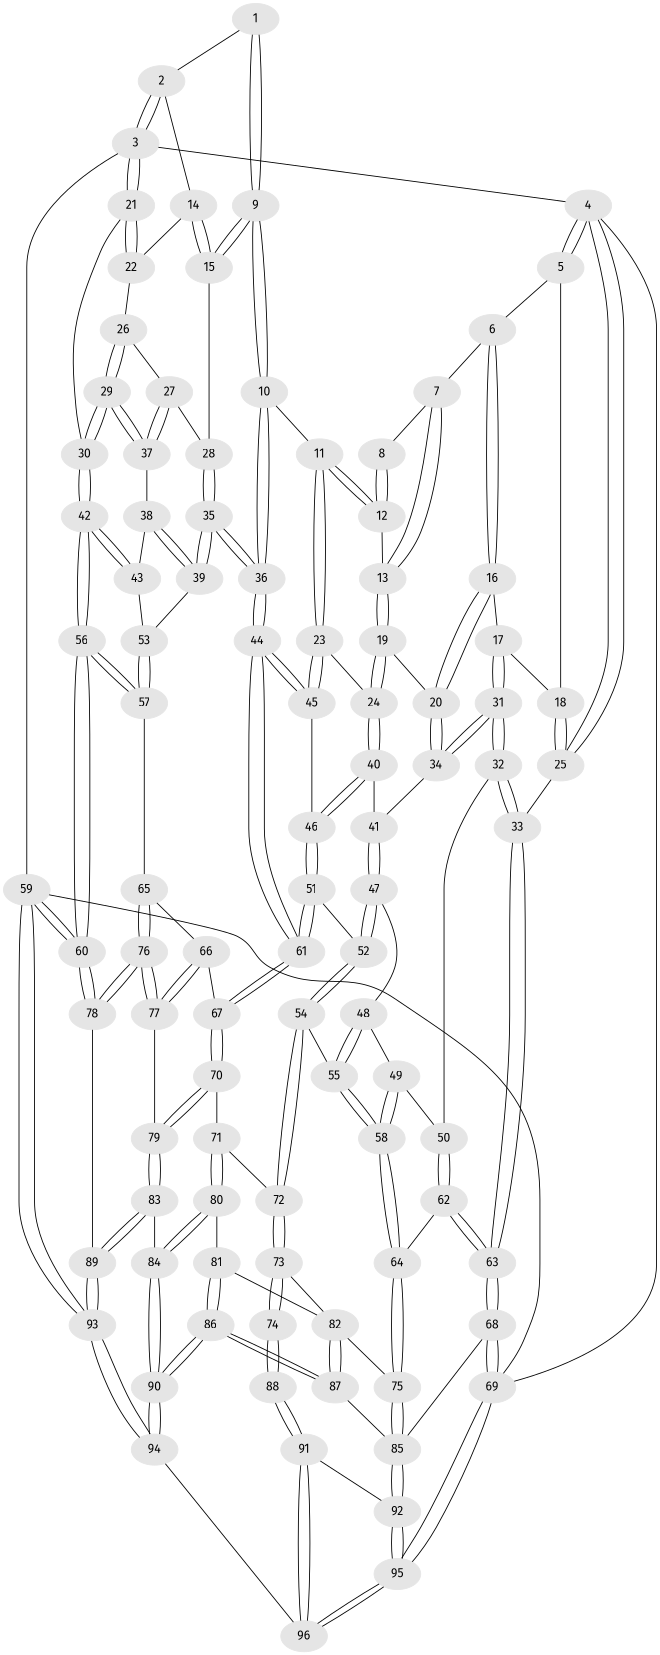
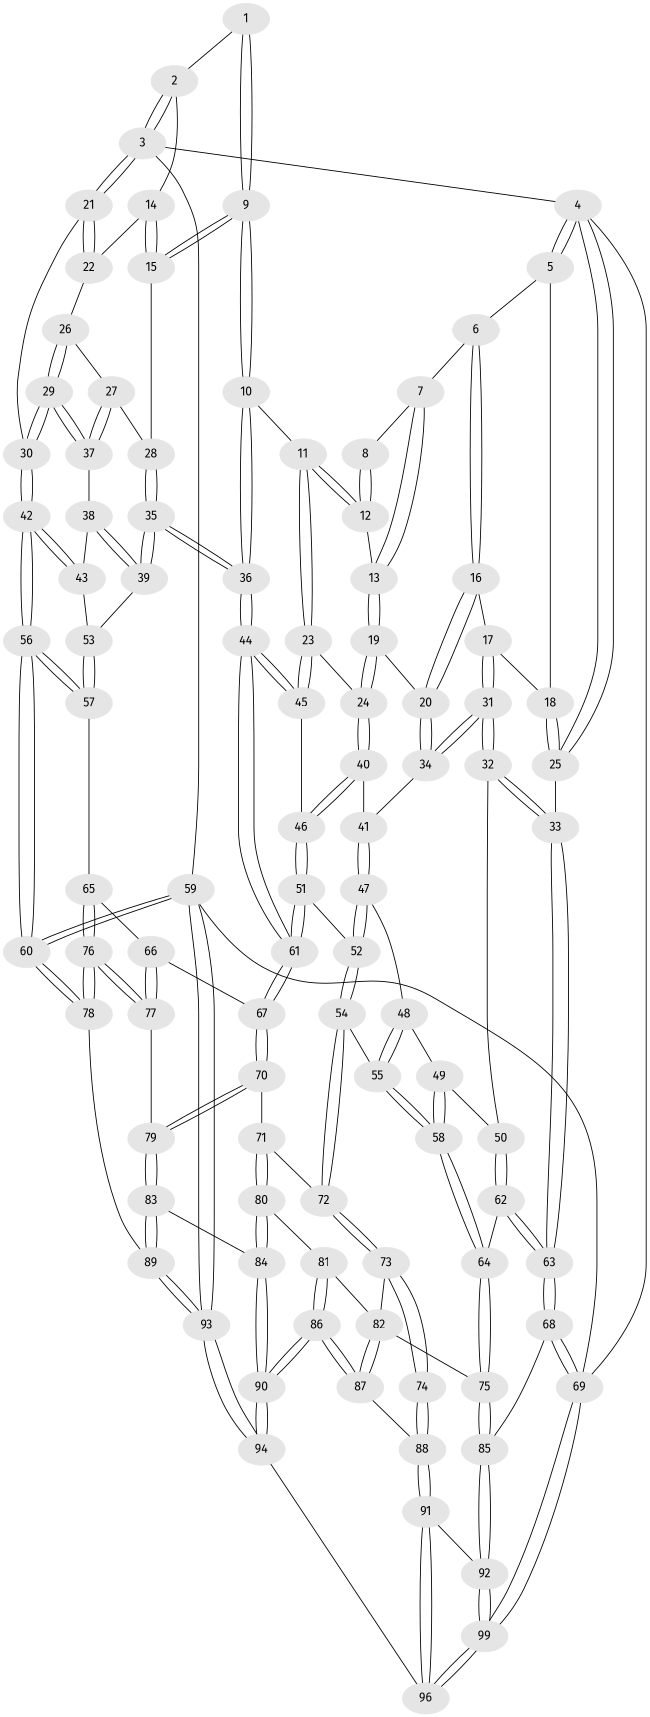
(366, 1418) -> (391, 1418)
(397, 1574) -> (485, 1636)
